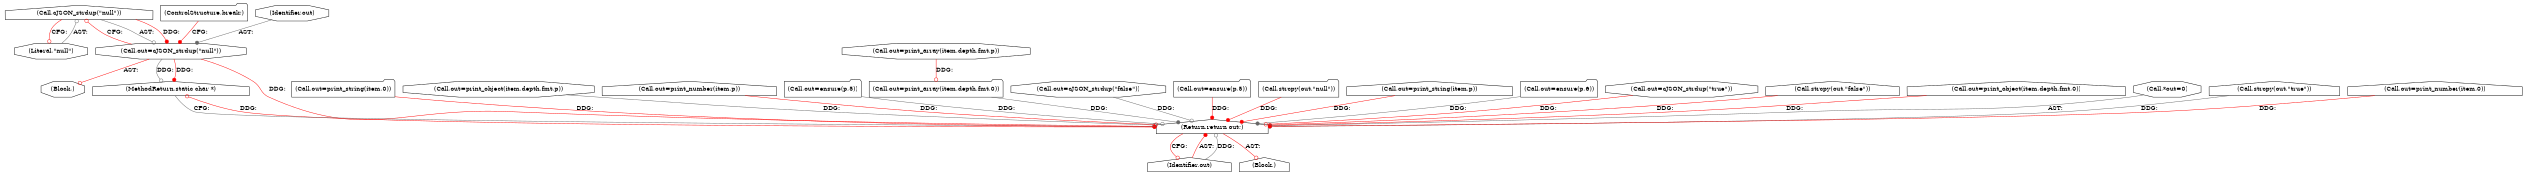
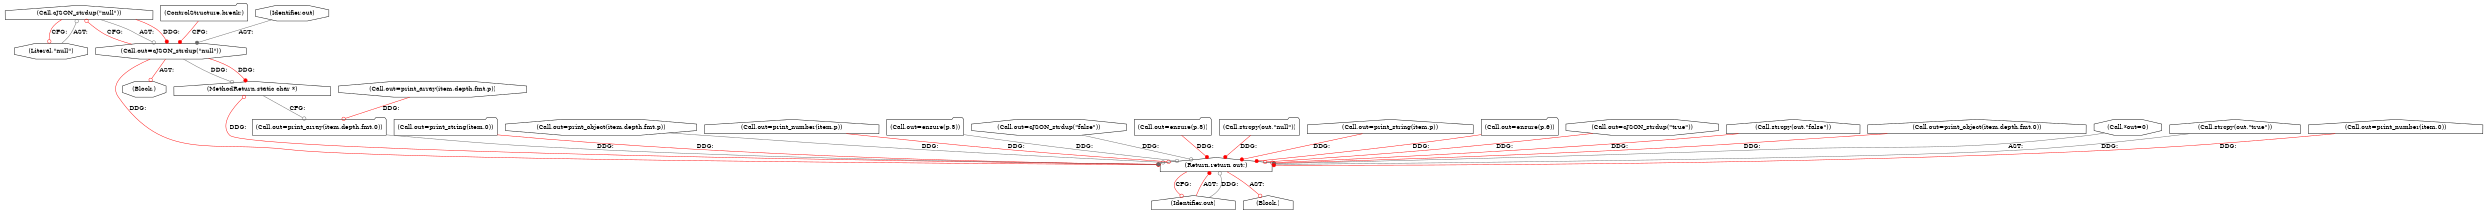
(1390, 112) -> (1370, 149)
(661, 123) -> (283, 107)
